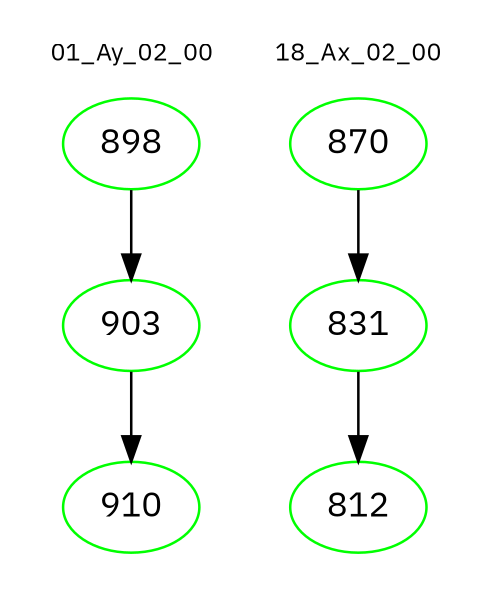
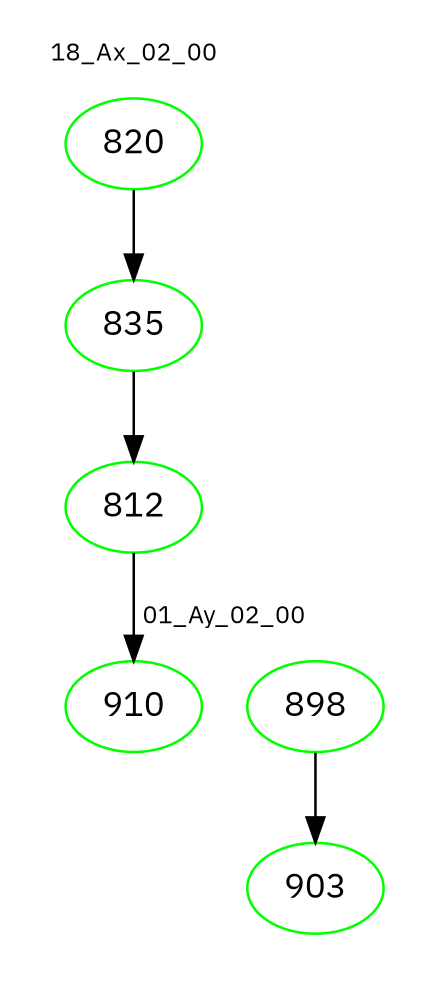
(358, 144) -> (134, 144)
(358, 326) -> (134, 326)
(131, 404) -> (134, 608)
